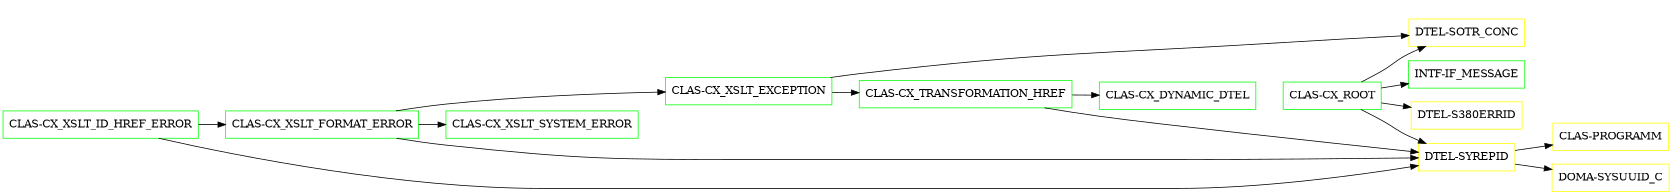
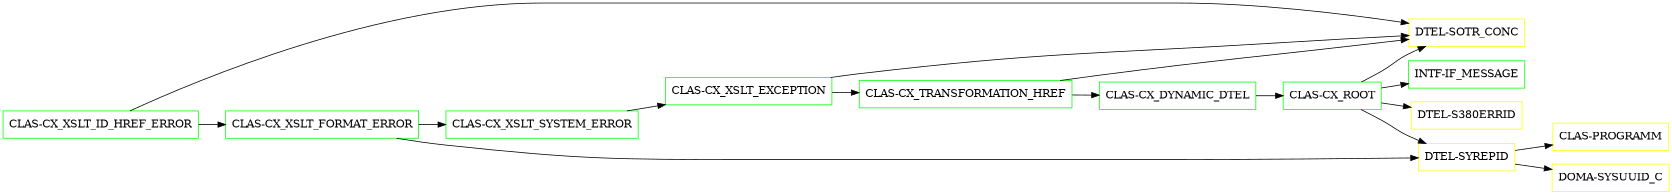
none -> (1266, 96)
(527, 98) -> (642, 108)
(1227, 132) -> (1230, 59)
(783, 188) -> (758, 3)
